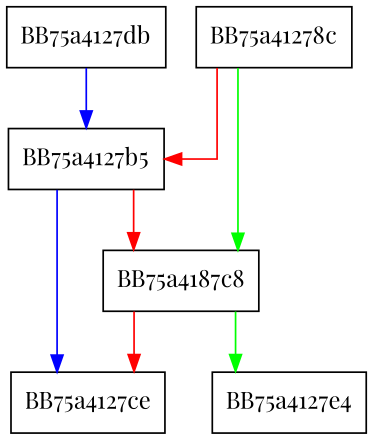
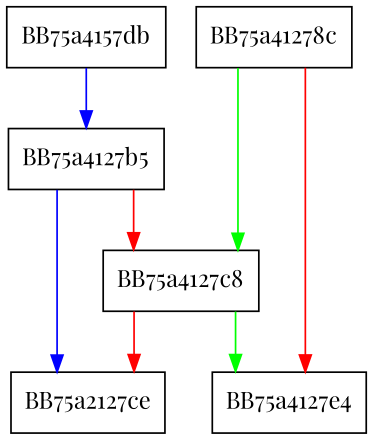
(86, 37) -> (86, 37)
(217, 131) -> (305, 211)
(181, 281) -> (181, 281)
(88, 403) -> (88, 403)
